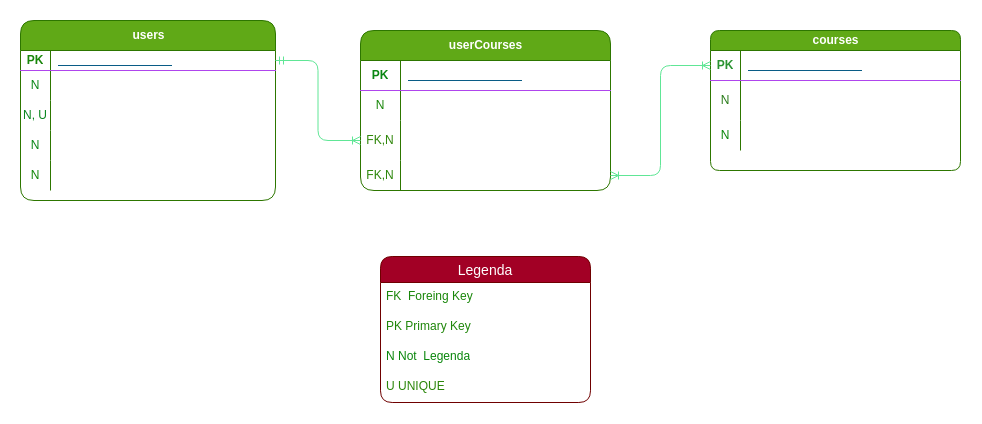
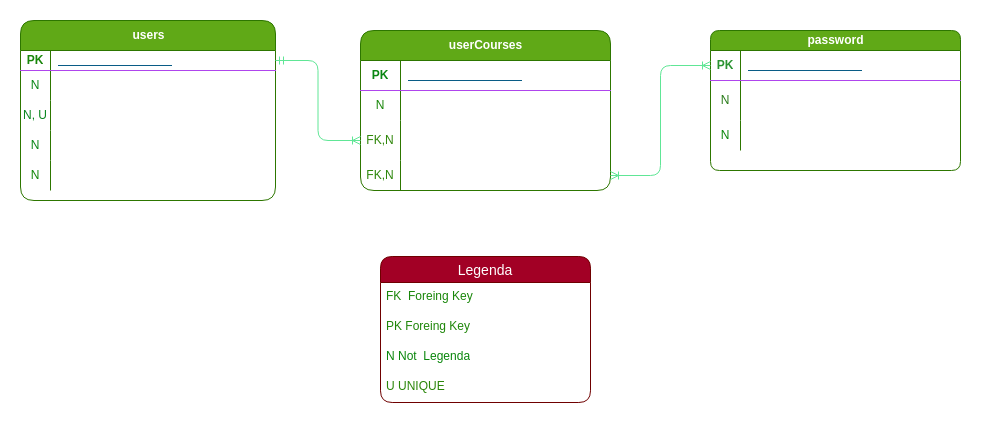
(836, 41) -> (836, 41)
(429, 327) -> (429, 327)
